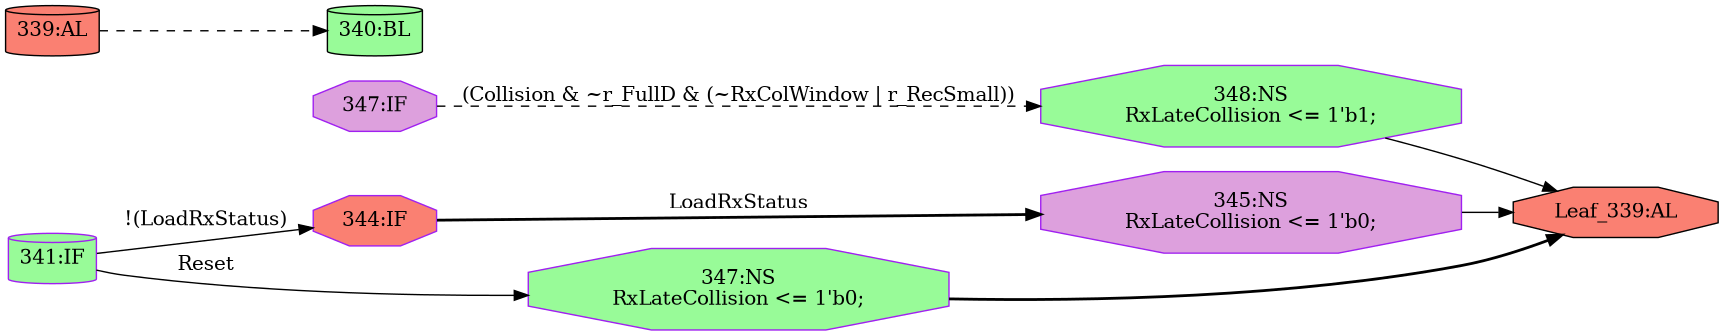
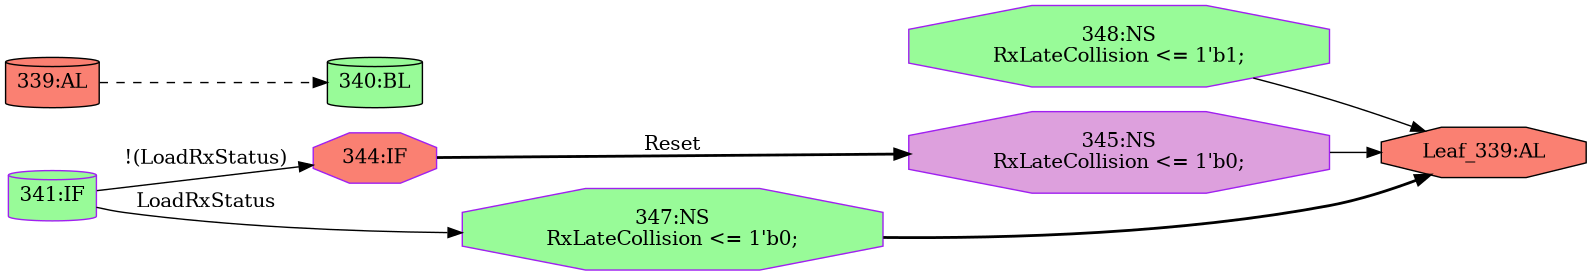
(375, 106) -> none
(739, 203) -> (673, 145)
(206, 265) -> (206, 202)
